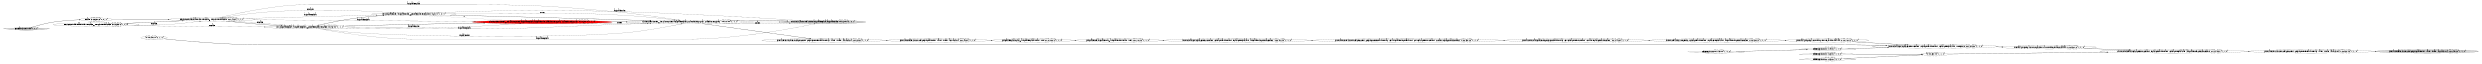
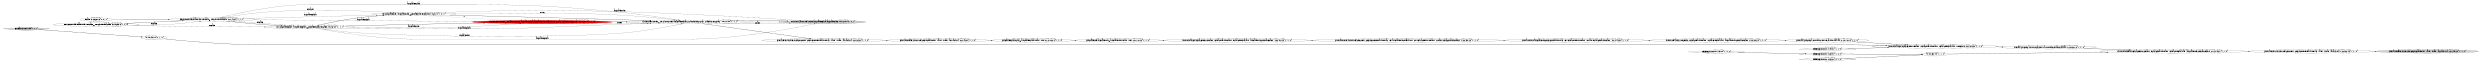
(55, 22) -> (90, 33)
(1771, 51) -> (1771, 53)
